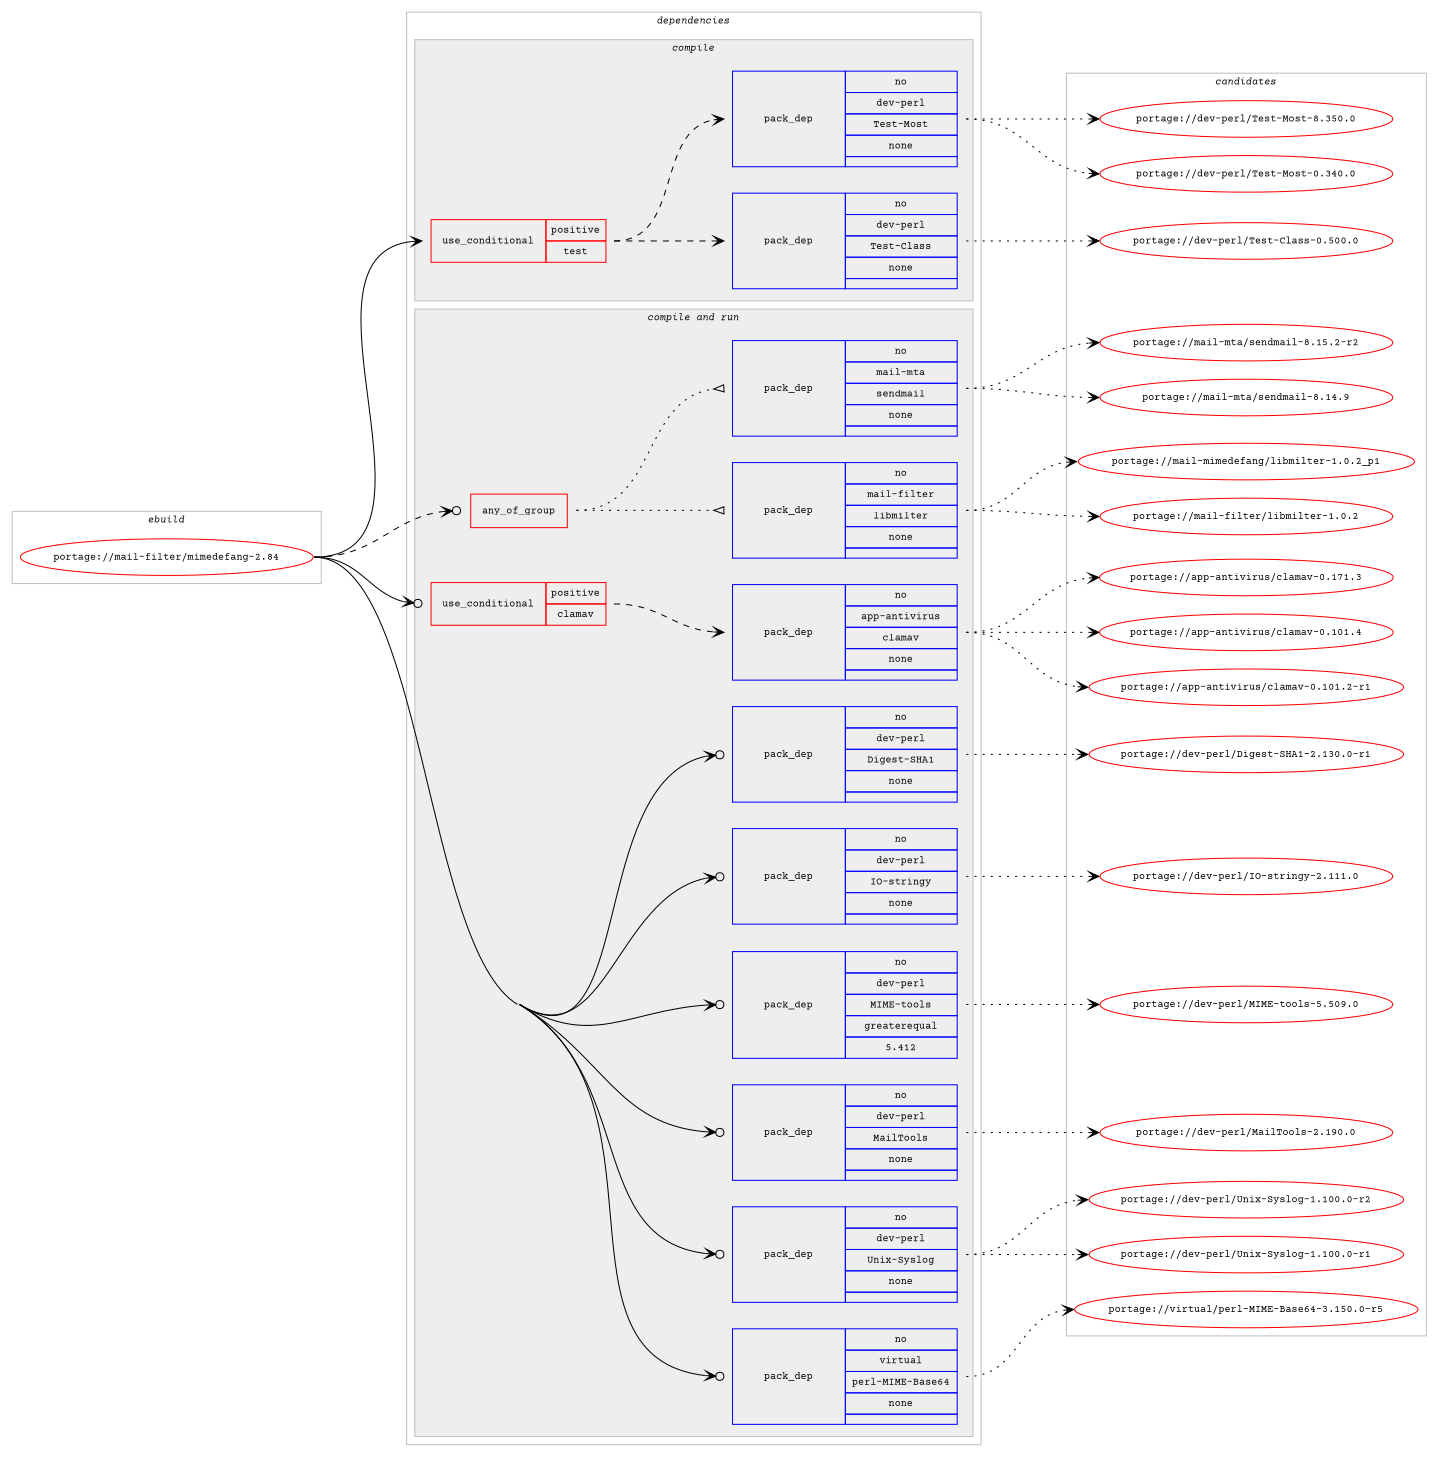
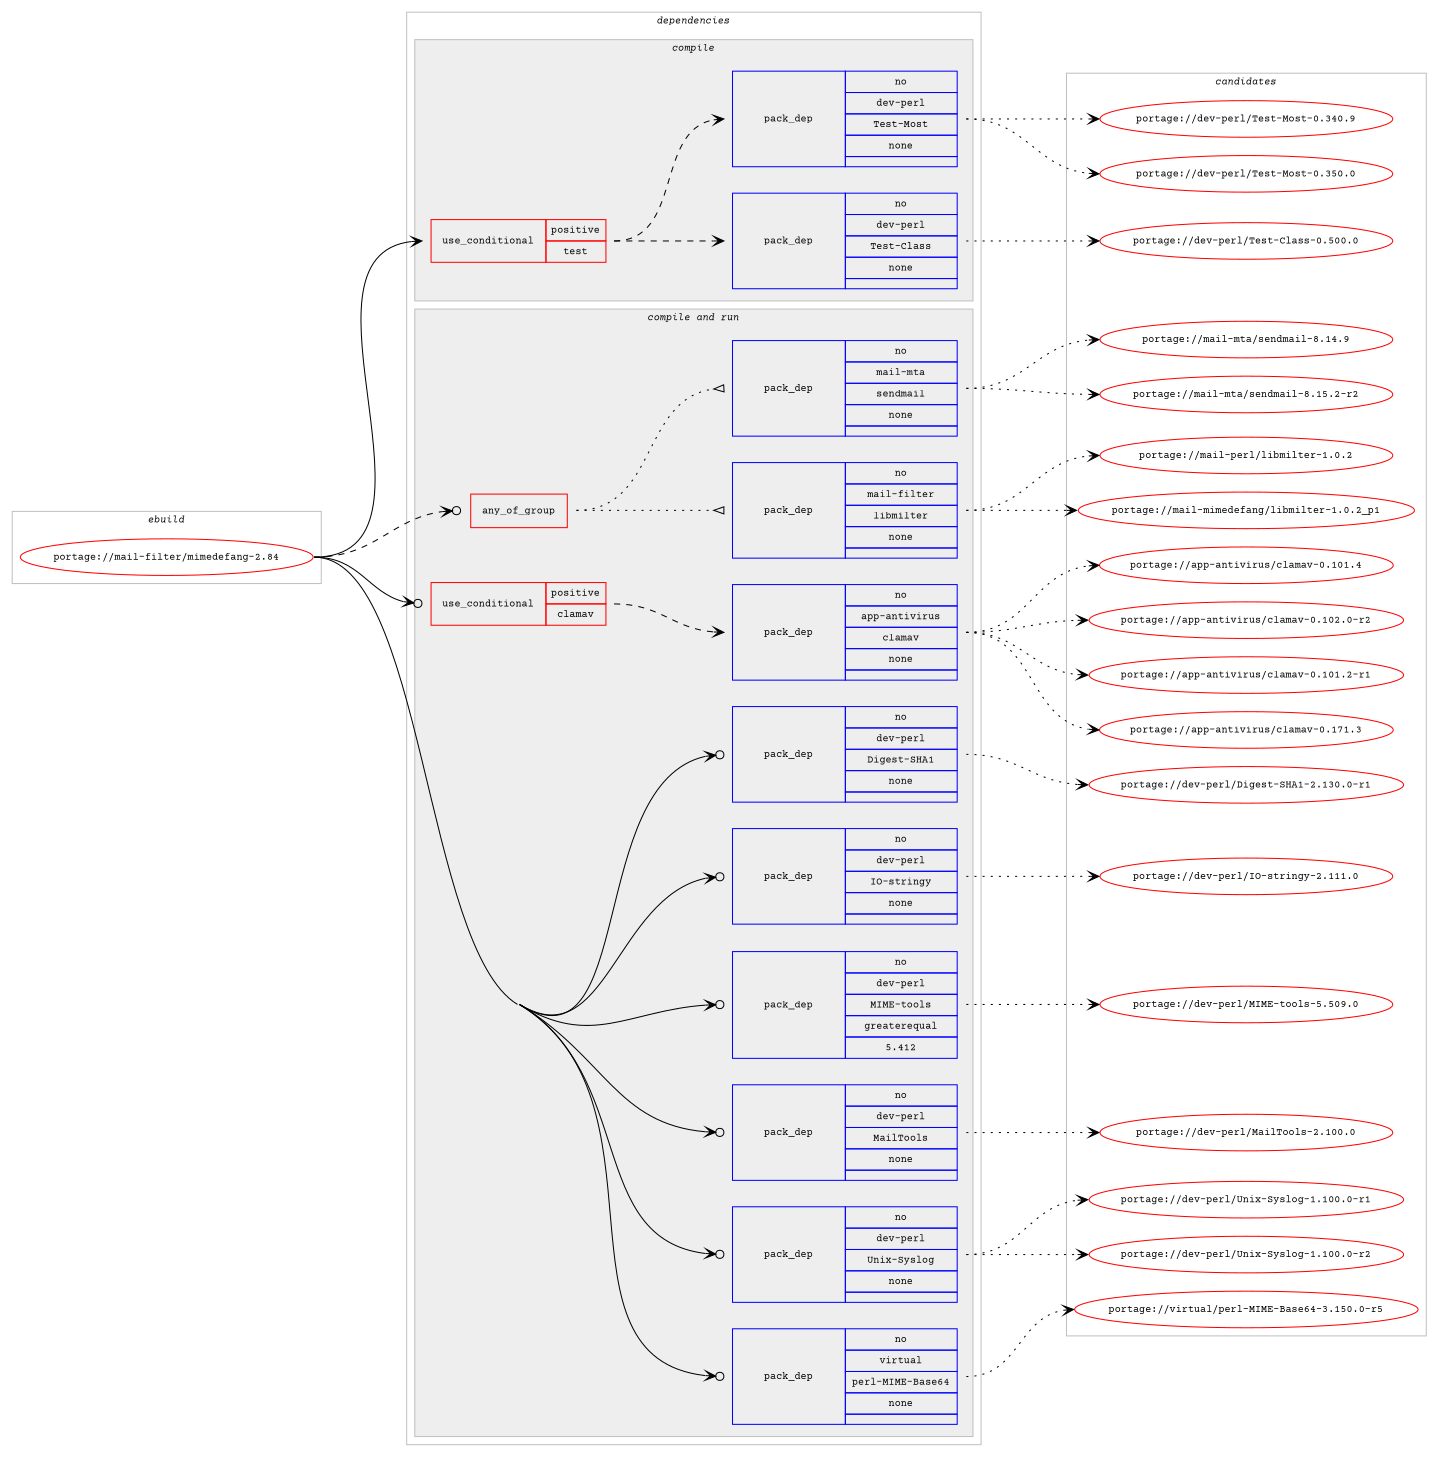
(1246, 119) -> (1246, 174)
(1246, 174) -> (1246, 119)
(1246, 516) -> (1246, 455)
none -> (1246, 620)
(1246, 1133) -> (1246, 1133)
